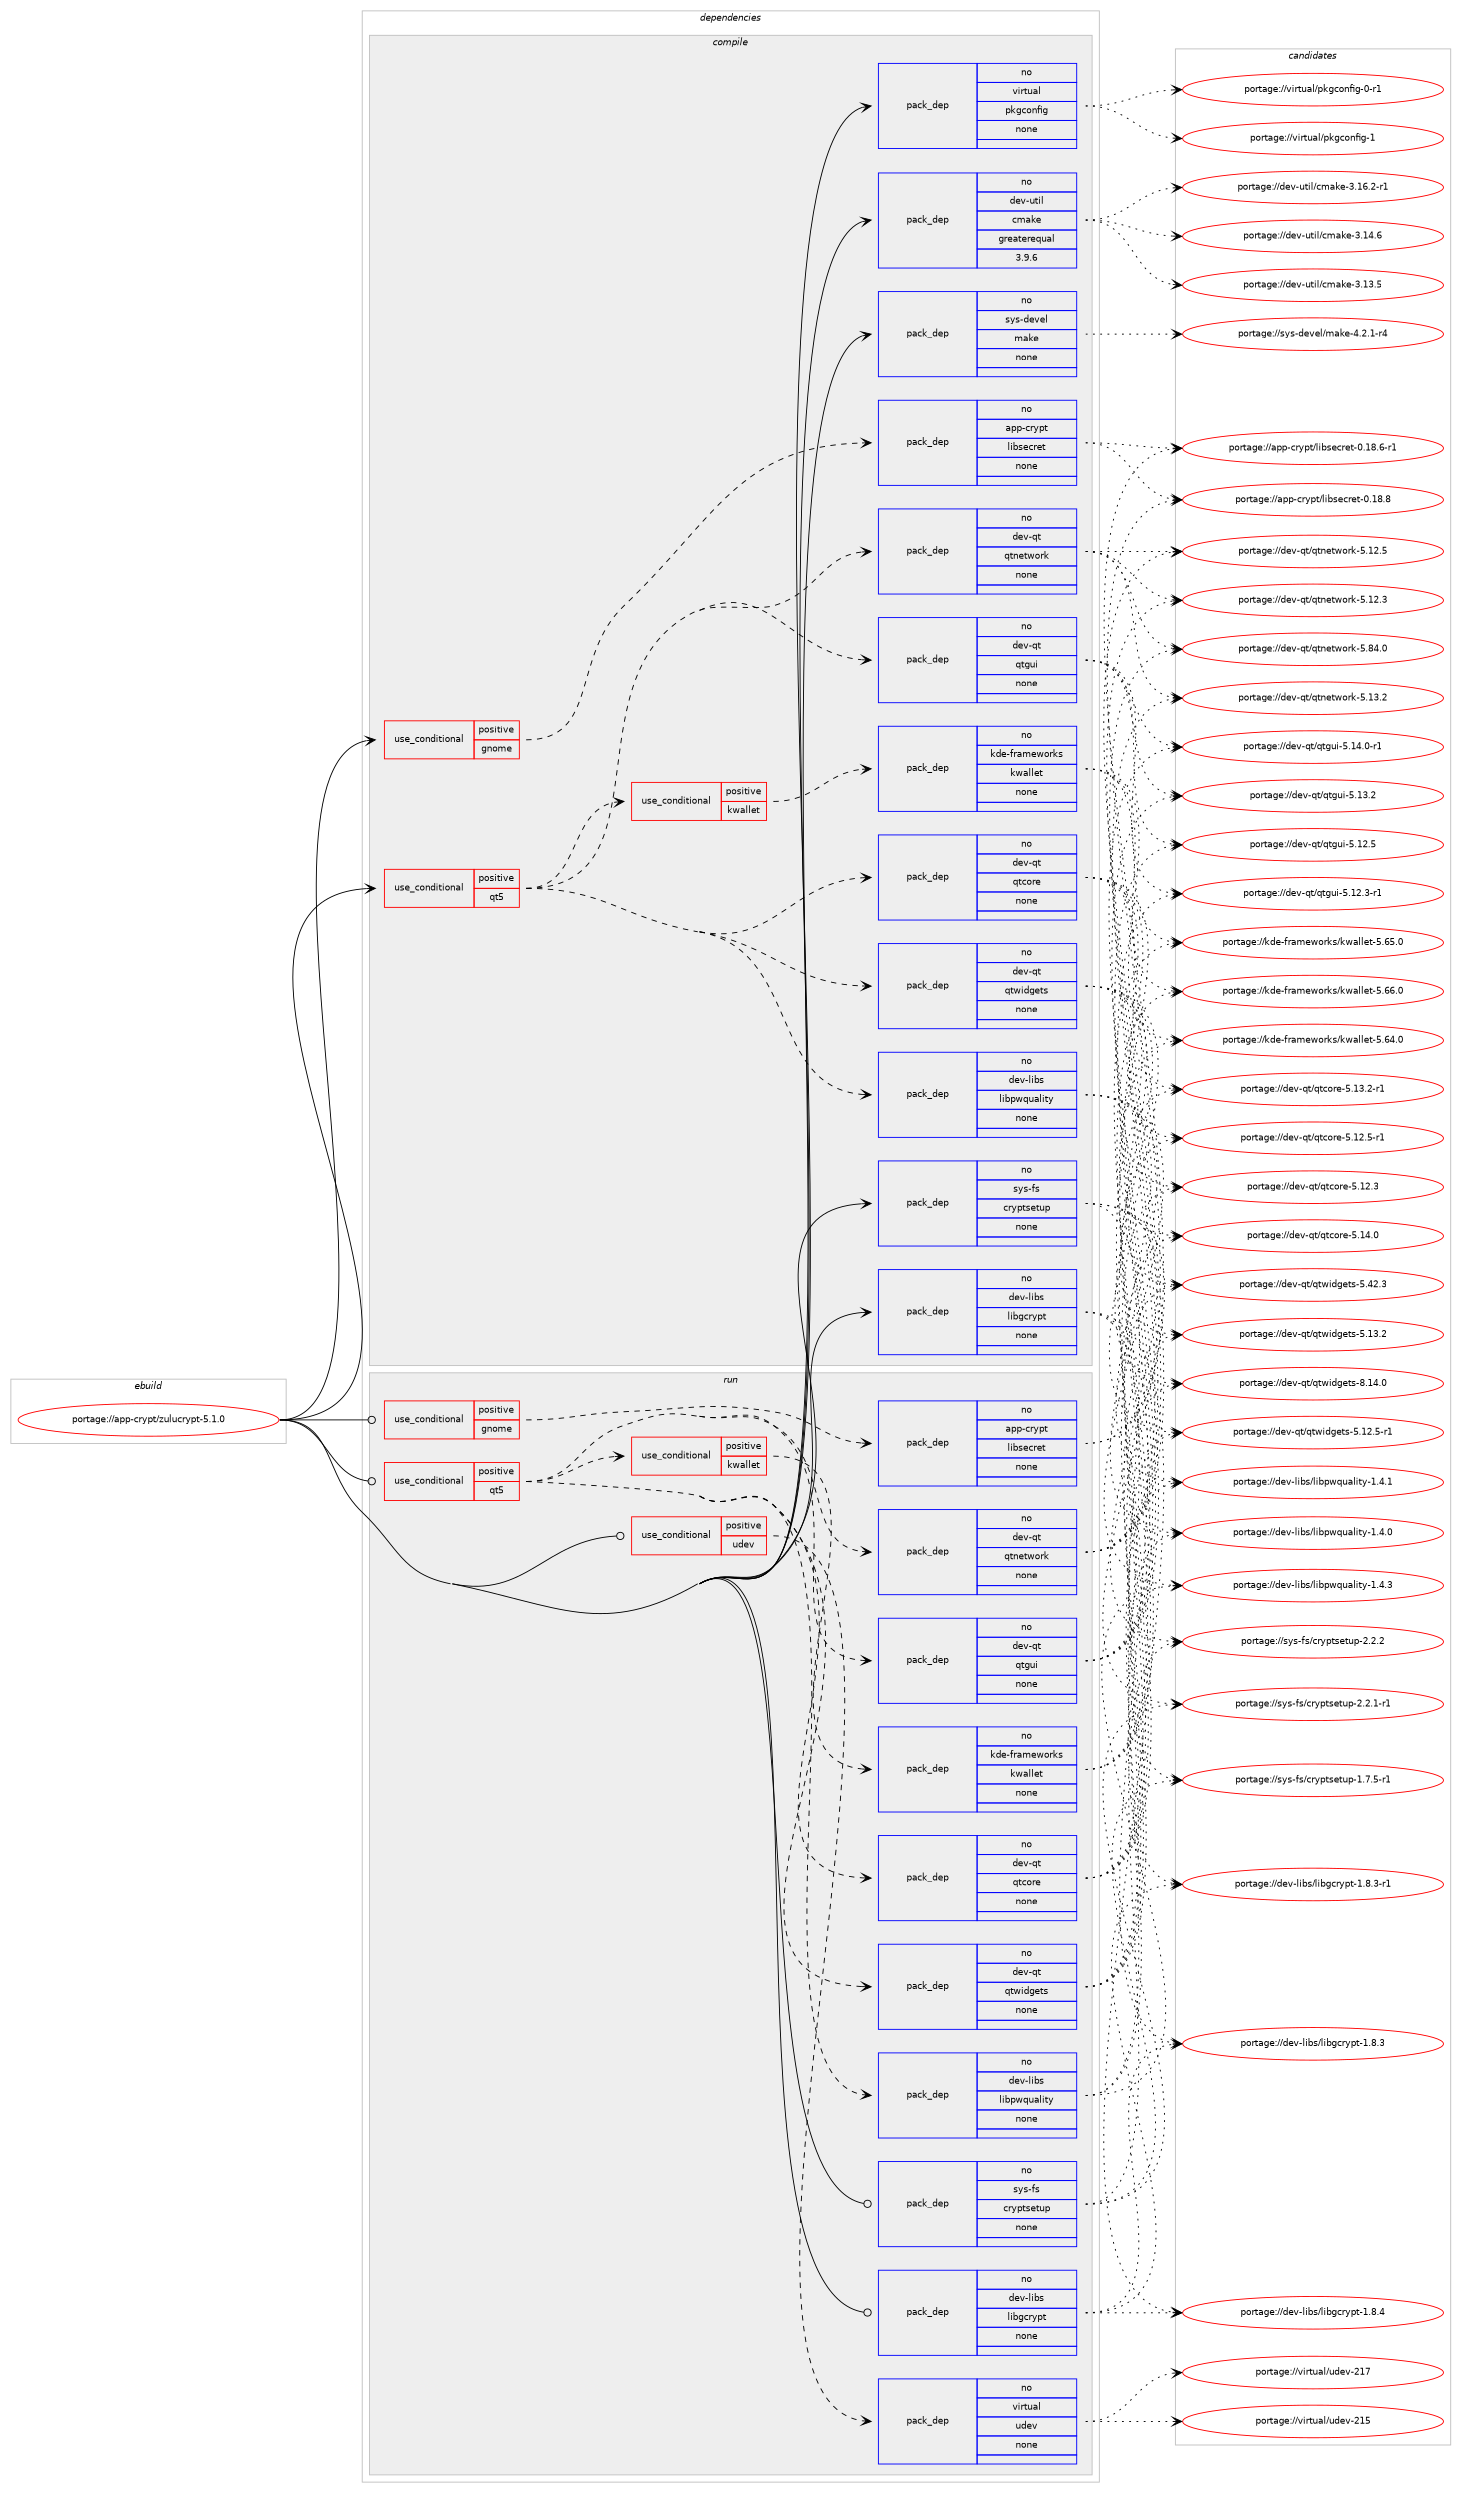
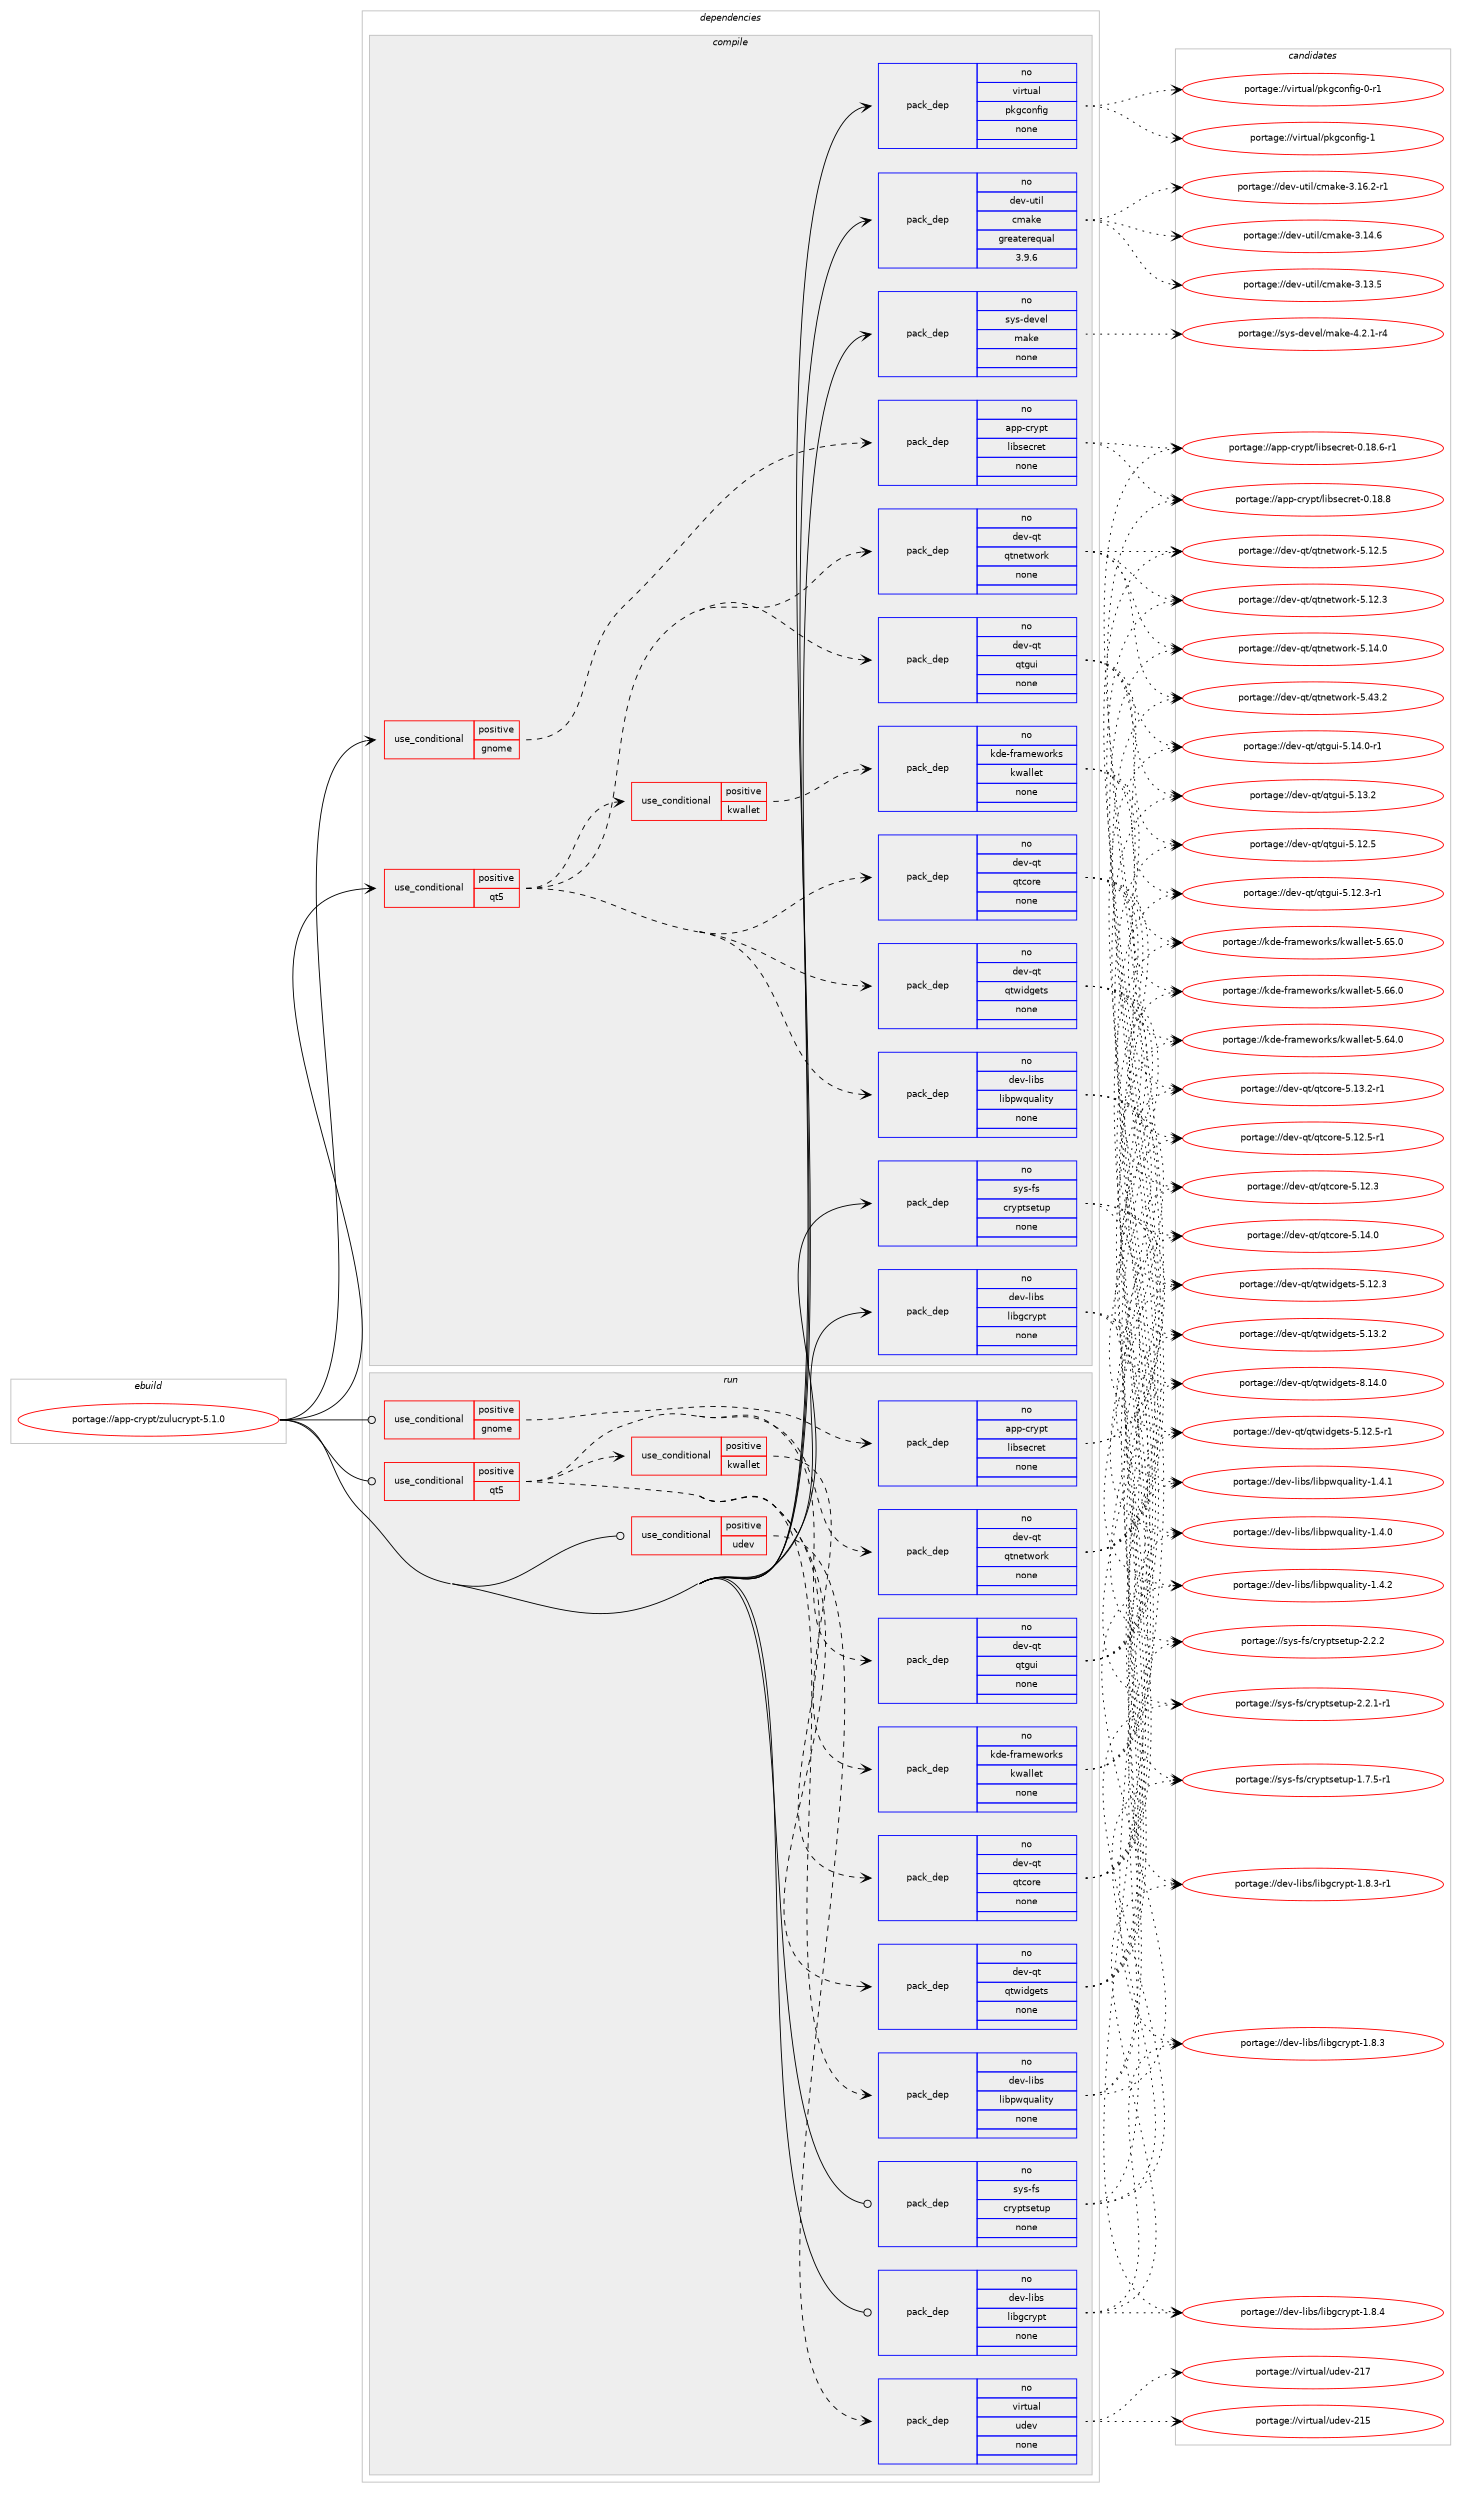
(1313, 649) -> (1313, 649)
(1313, 698) -> (1313, 698)
(1313, 1285) -> (1313, 1285)
(1313, 1586) -> (1313, 1586)
